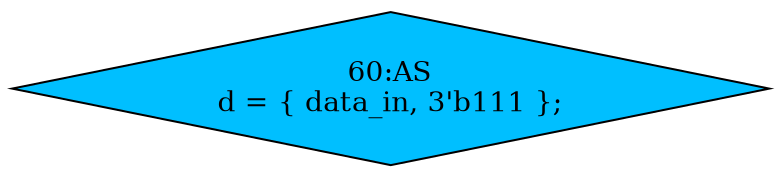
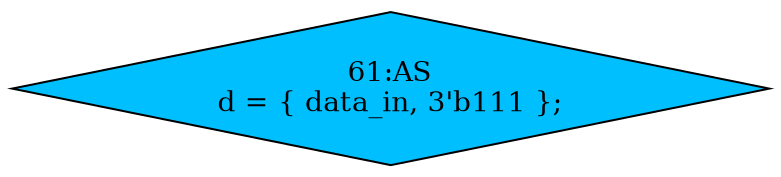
(391, 89) -> (391, 89)
